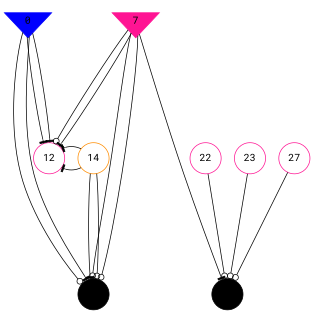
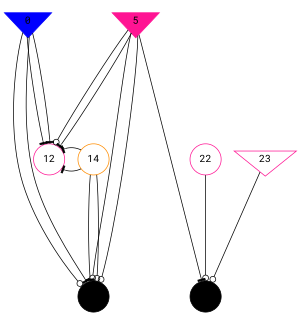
(136, 21) -> (136, 21)
(250, 158) -> (265, 159)
(294, 158) -> none
